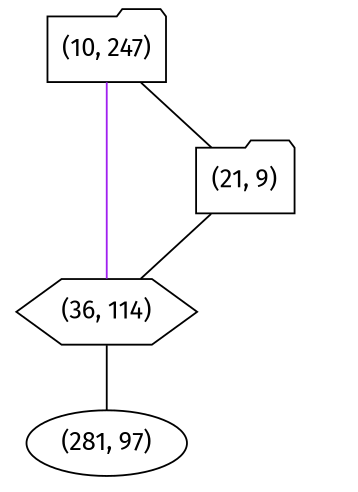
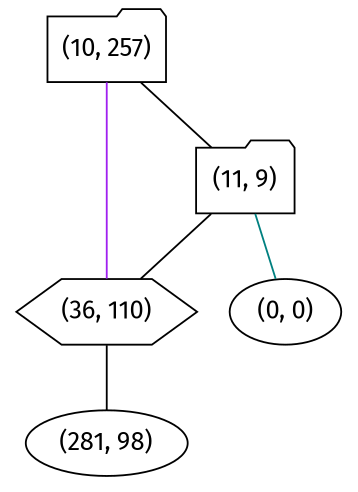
(107, 49) -> (107, 49)
(245, 181) -> (245, 181)
(107, 312) -> (107, 312)
none -> (285, 312)
(107, 443) -> (107, 443)
